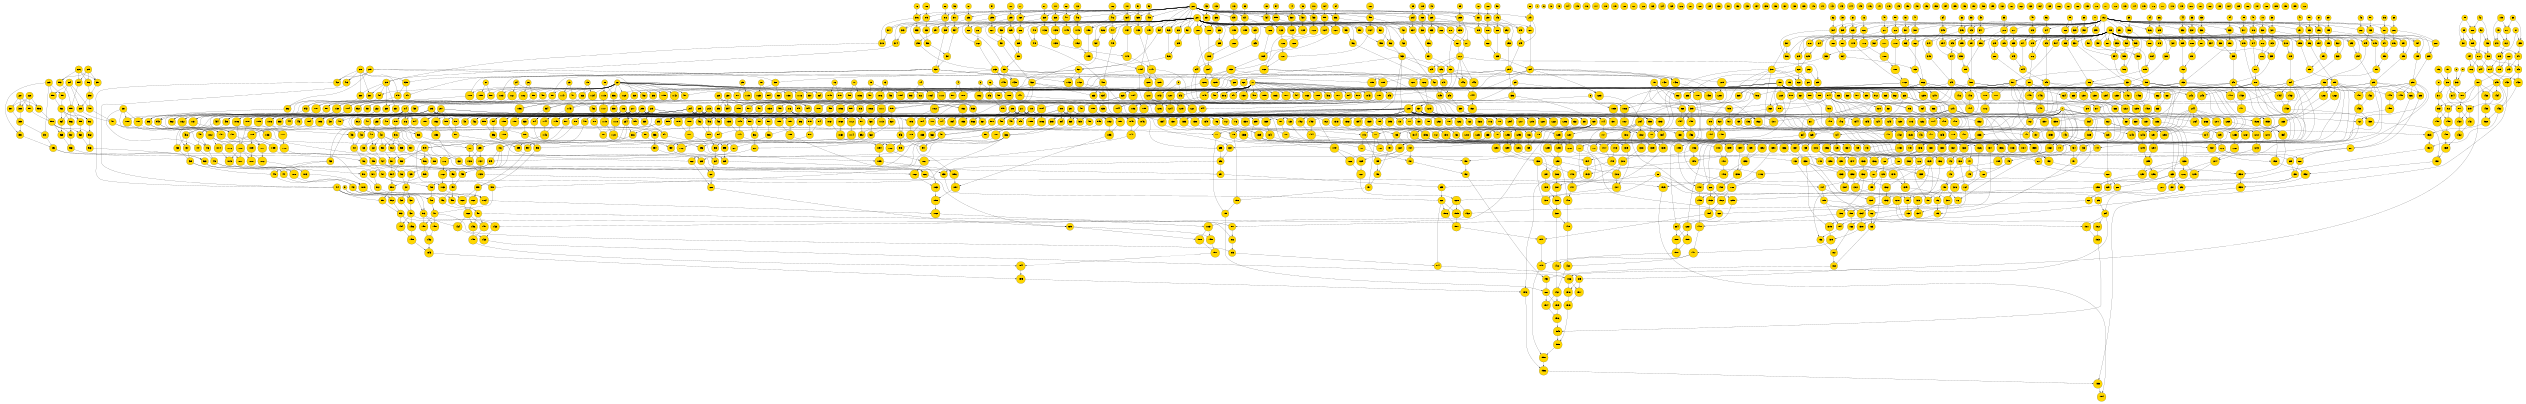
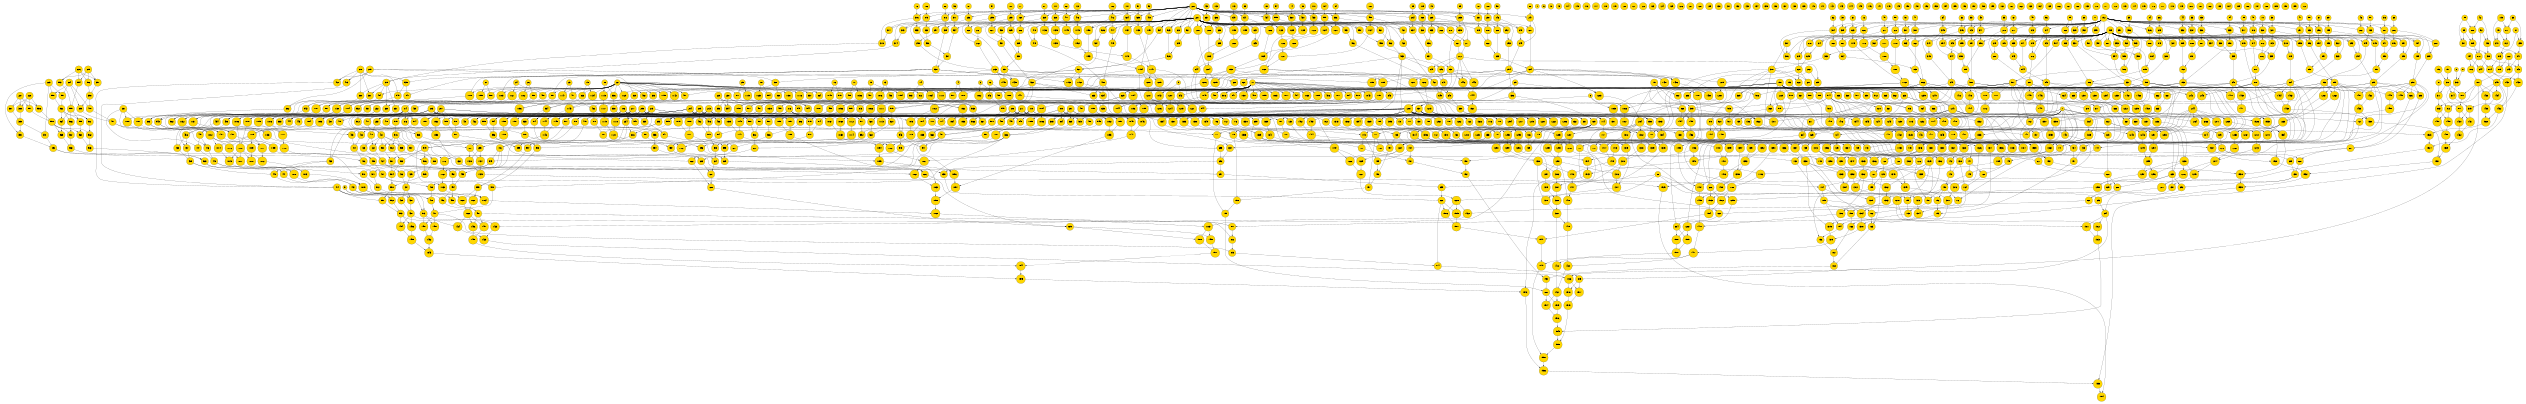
none -> (2014, 18)
